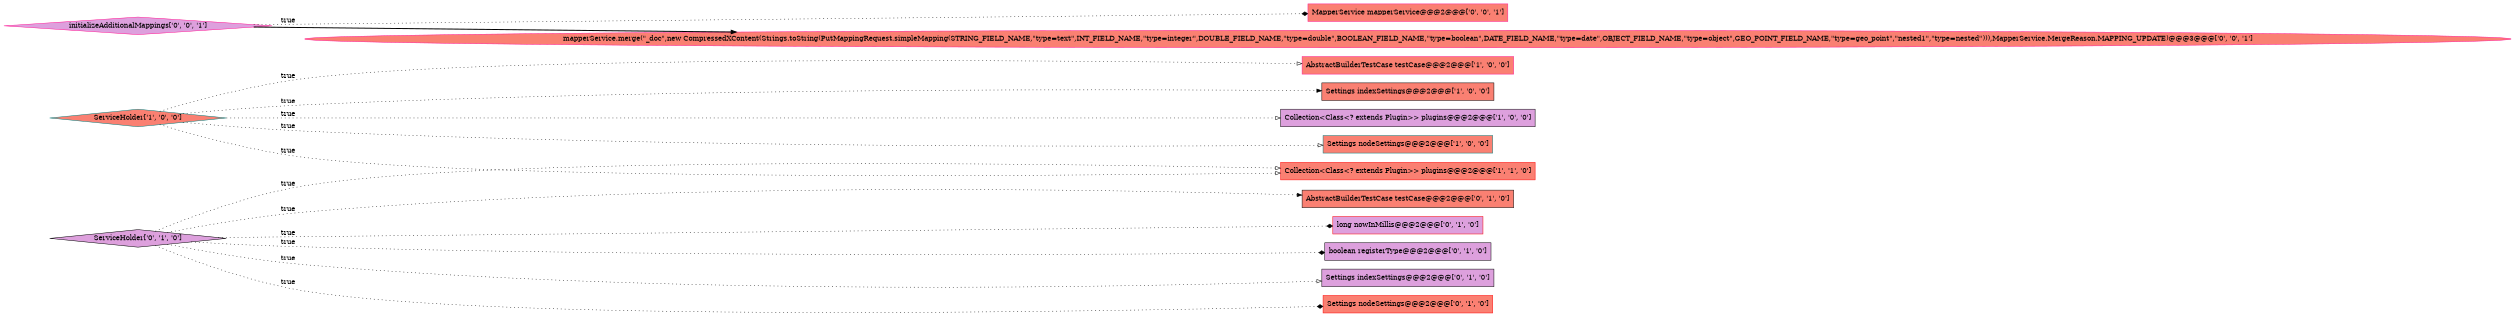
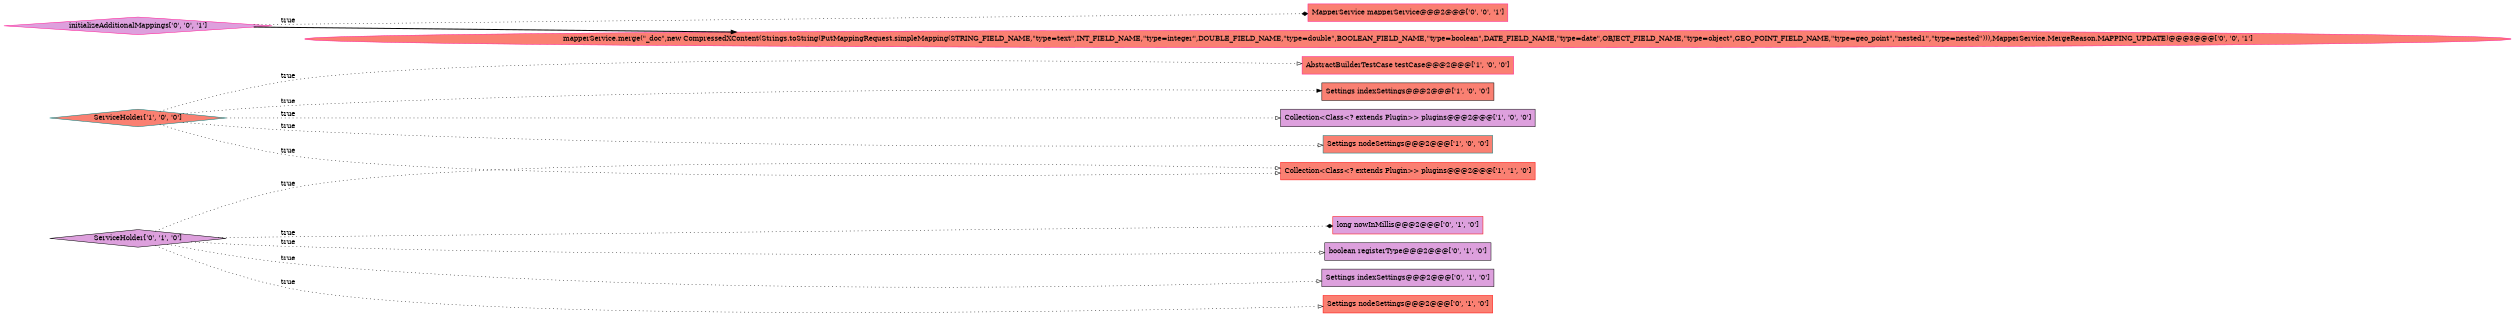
(1408, 199) -> none
(755, 254) -> (755, 254)
(732, 312) -> (732, 312)
